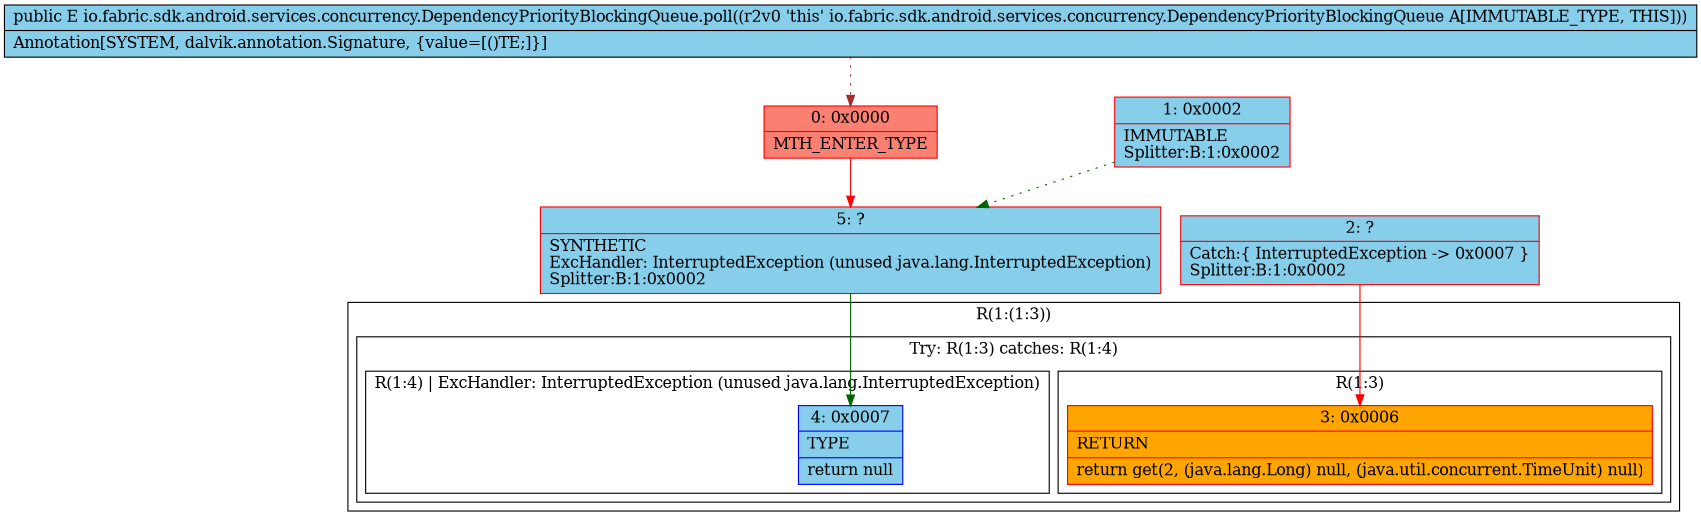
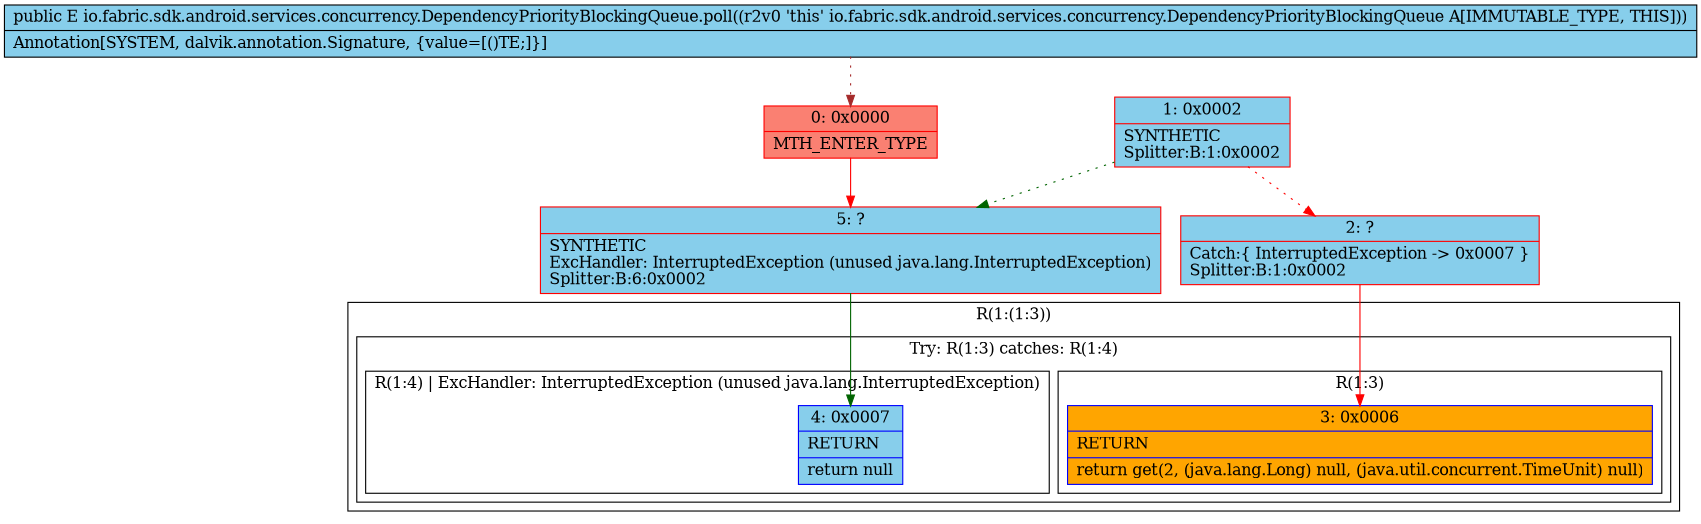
(1176, 136) -> (1172, 136)
none -> (1277, 188)
(628, 280) -> (628, 280)
(829, 444) -> (843, 444)
(1360, 445) -> (1360, 445)
